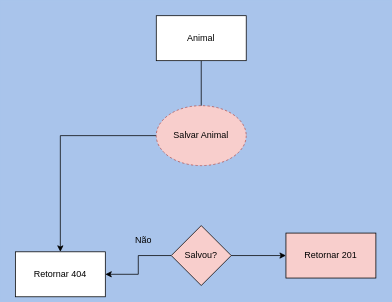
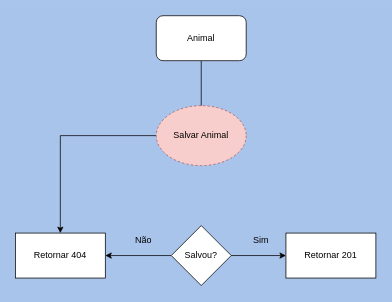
(201, 38) -> (201, 38)
none -> (261, 240)
(201, 255) -> (201, 255)
(331, 255) -> (331, 255)
(60, 274) -> (60, 255)
